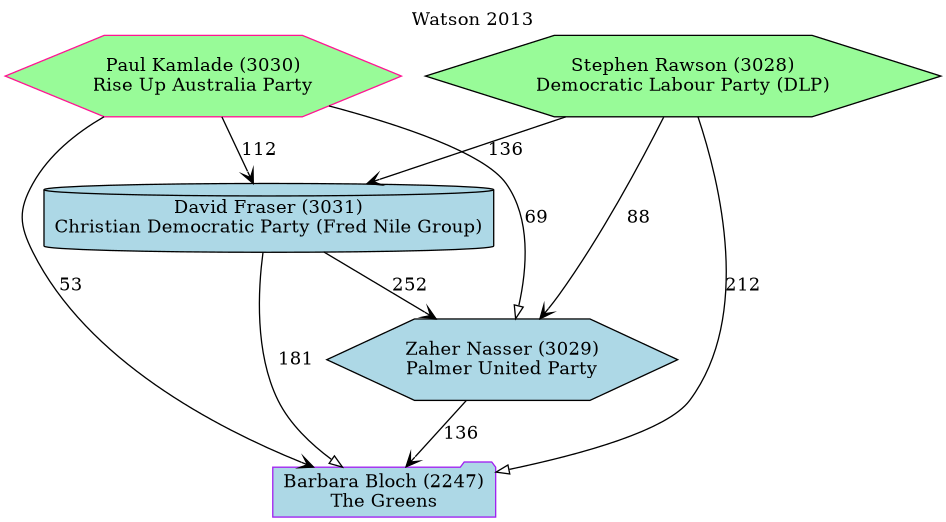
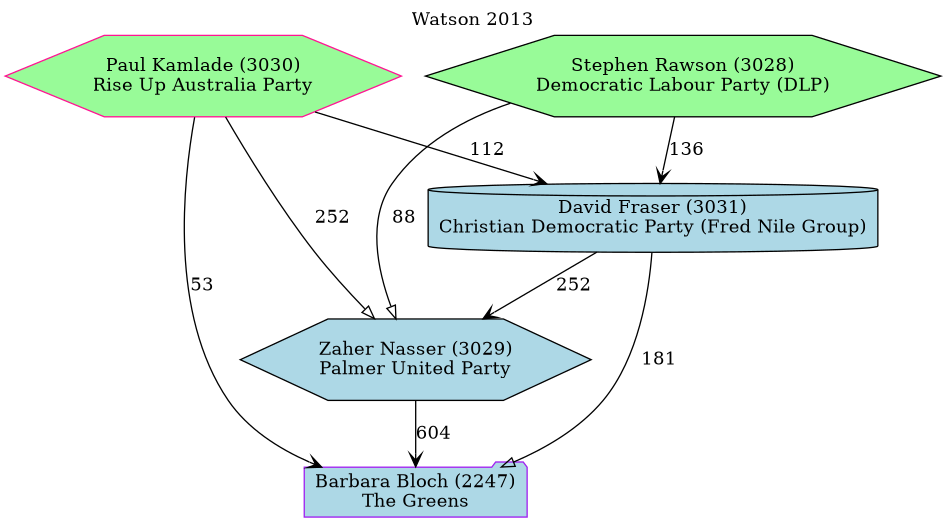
(610, 215) -> (398, 177)
(537, 218) -> (333, 218)
(712, 357) -> none
(462, 434) -> (434, 434)
